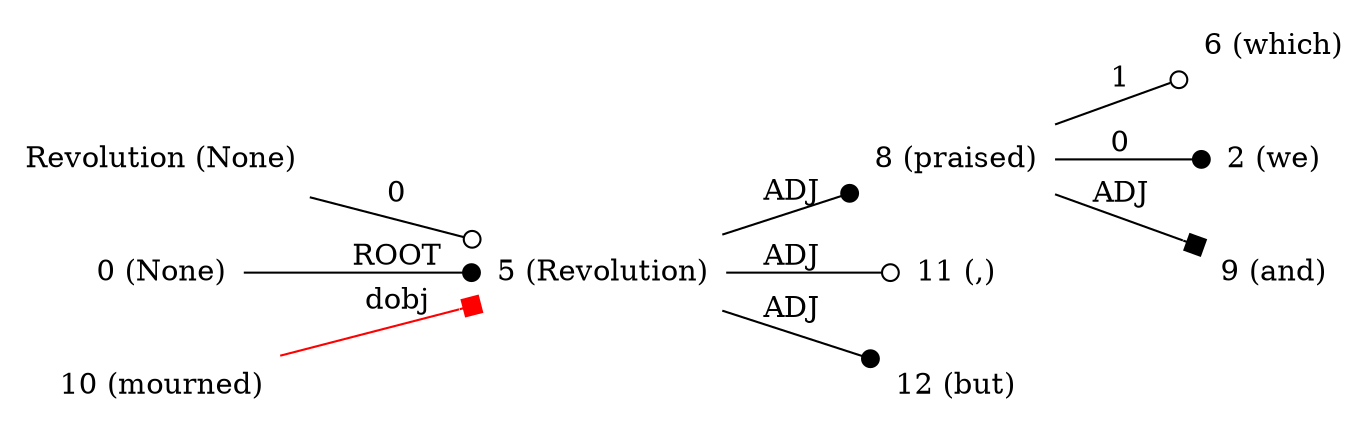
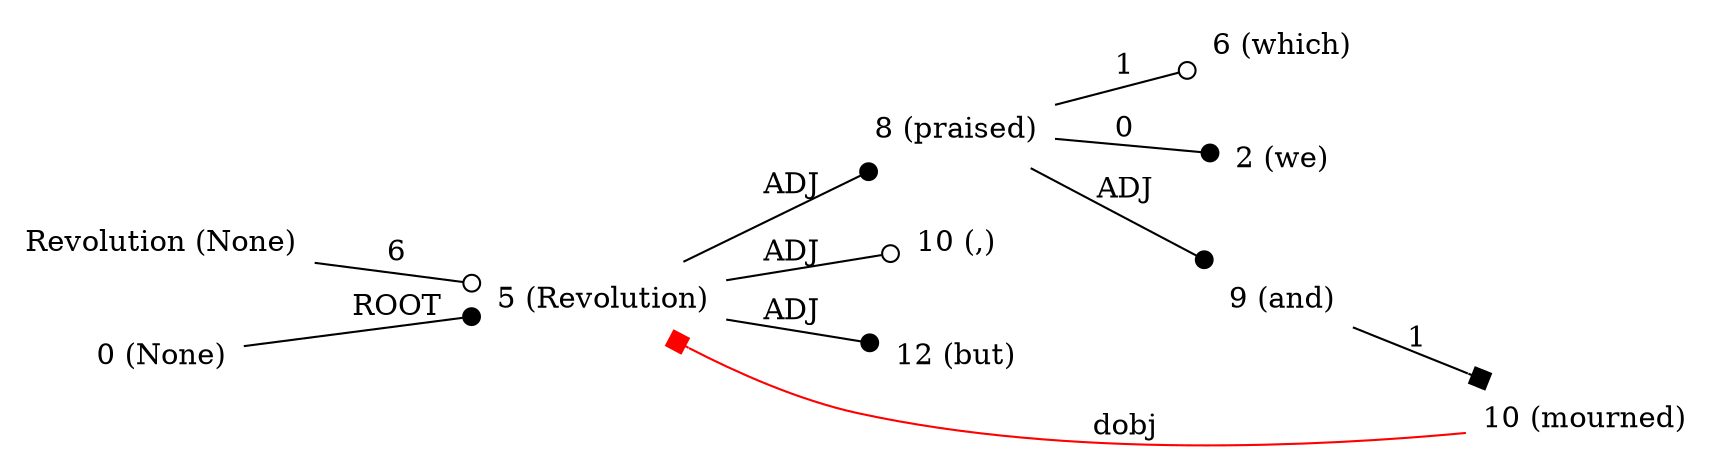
(397, 194) -> (397, 253)
(1119, 217) -> (1113, 212)
(956, 273) -> (956, 243)
none -> (1410, 350)
